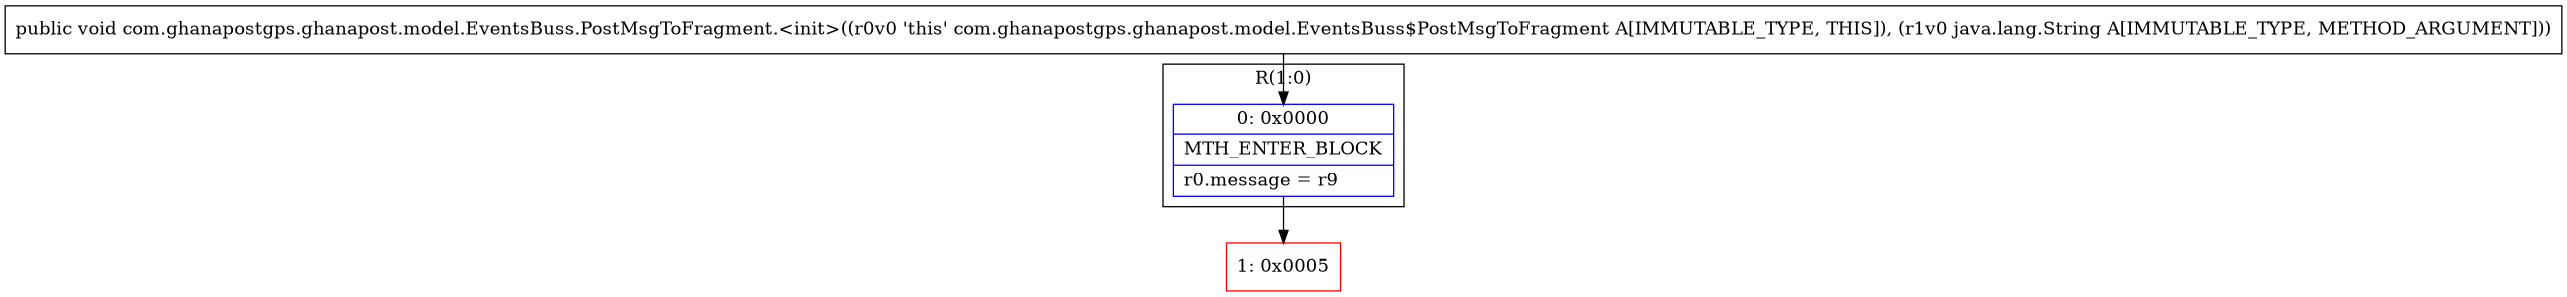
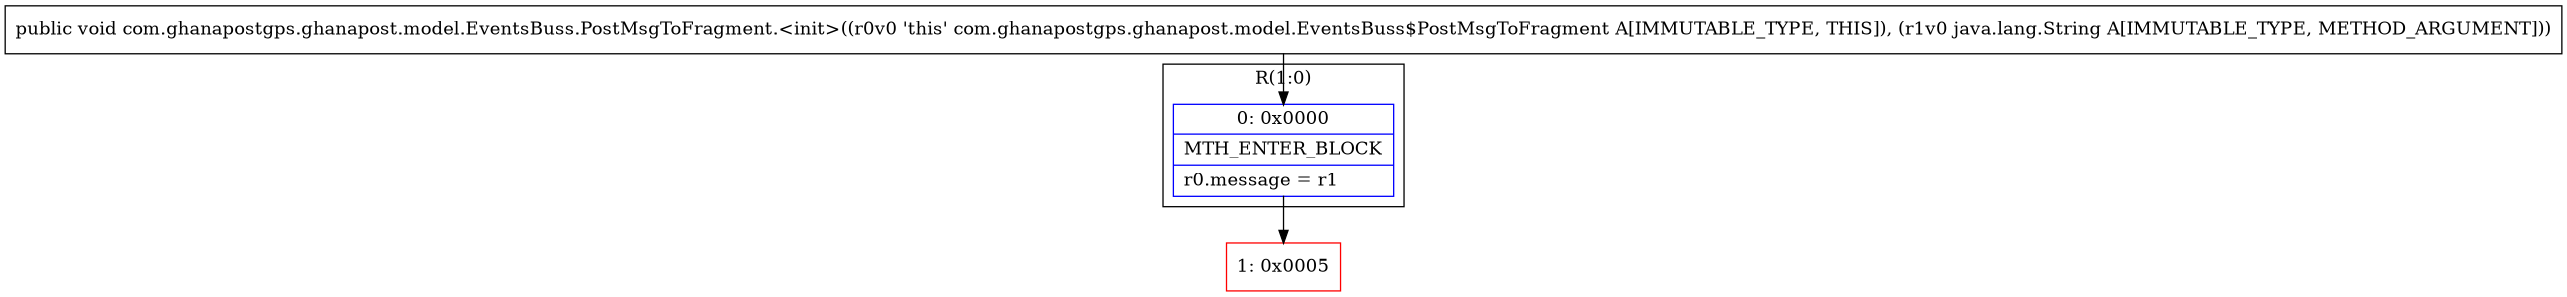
(1261, 180) -> (1261, 180)
